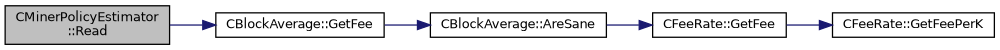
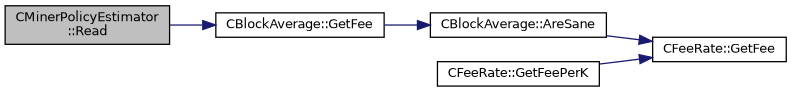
(803, 25) -> (620, 62)
